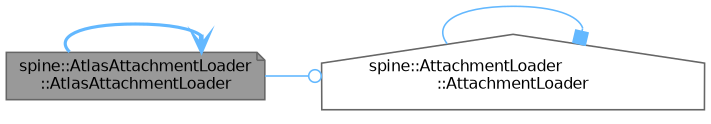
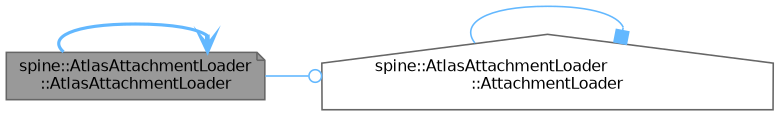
(513, 76) -> (548, 76)
